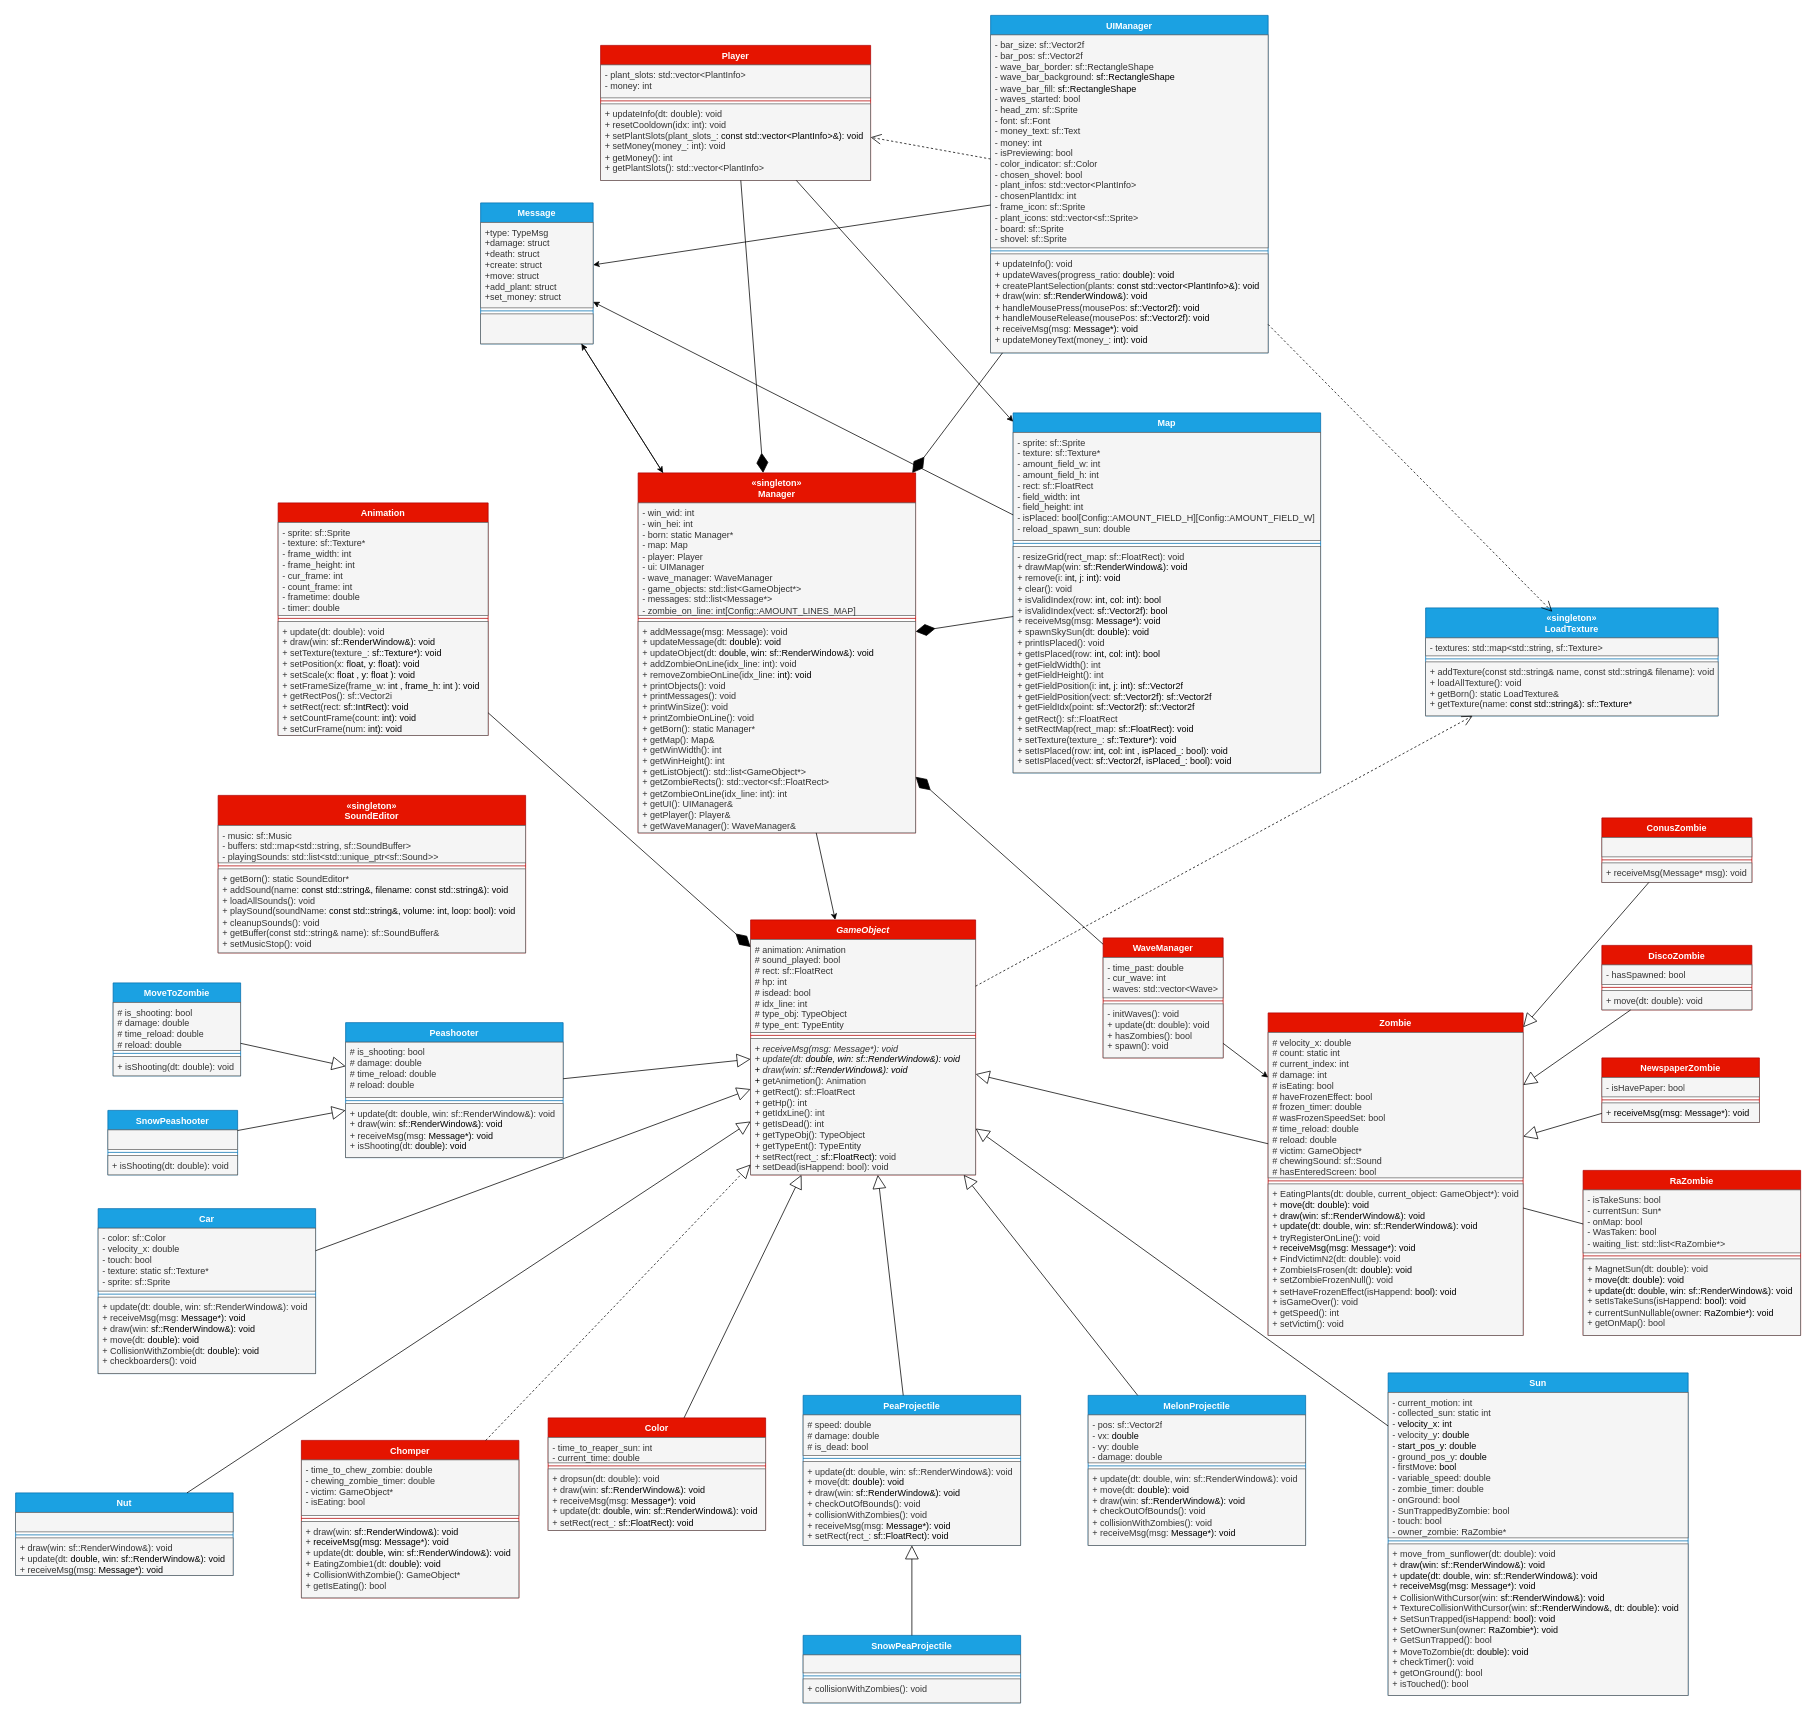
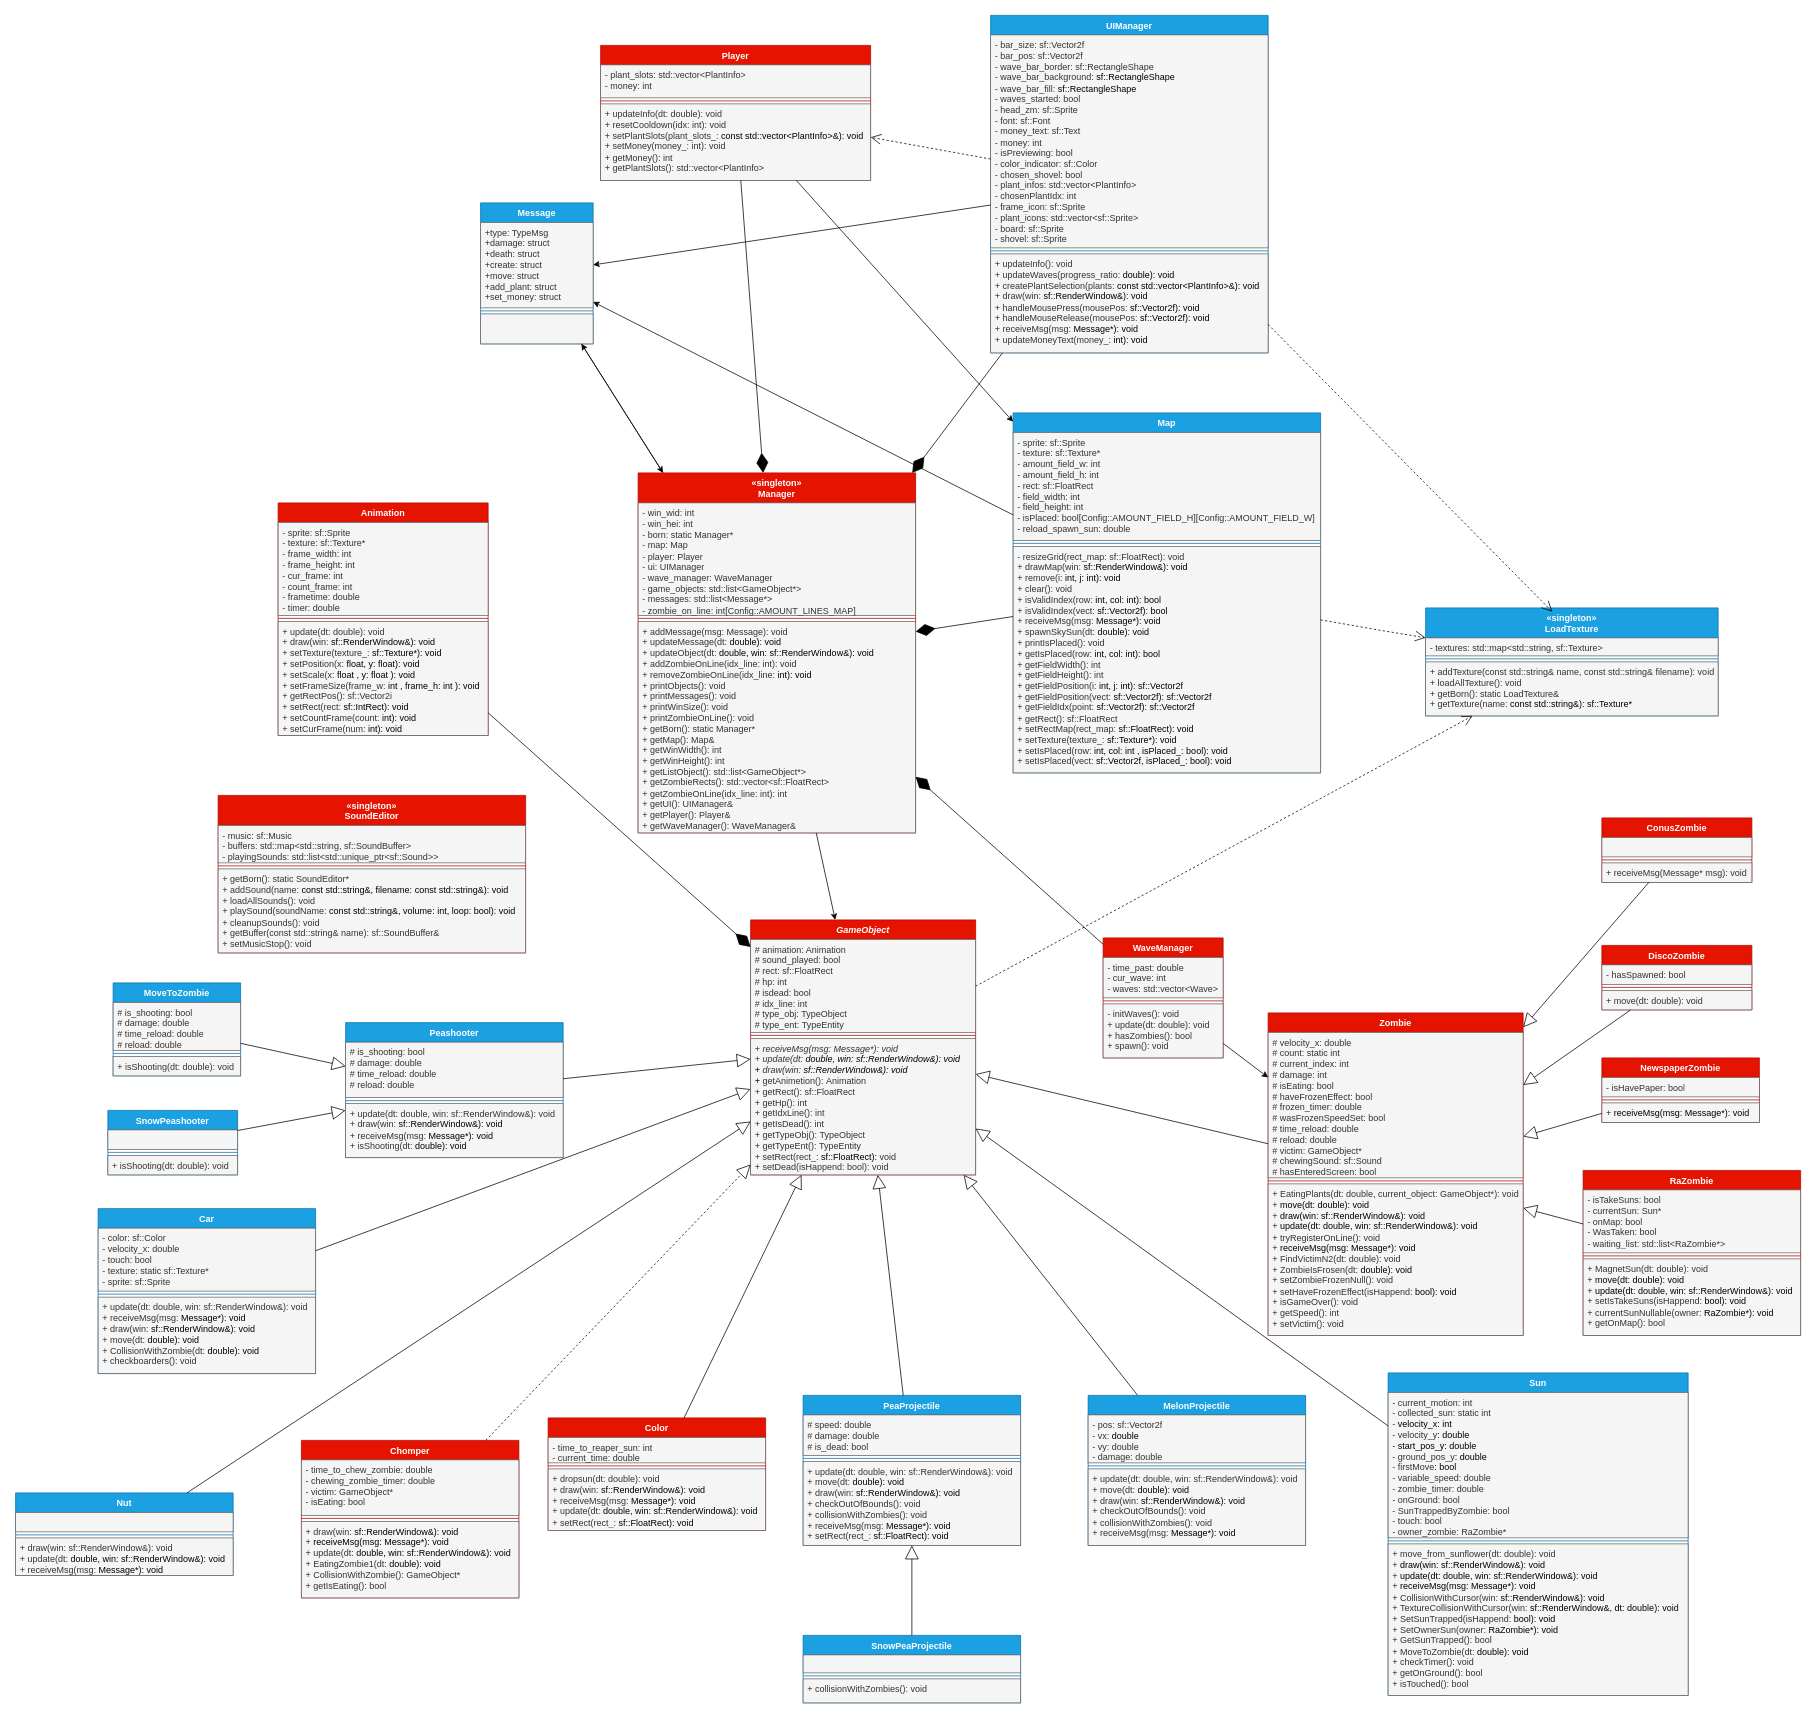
none -> (1372, 629)
(1532, 1210) -> (1537, 1212)
